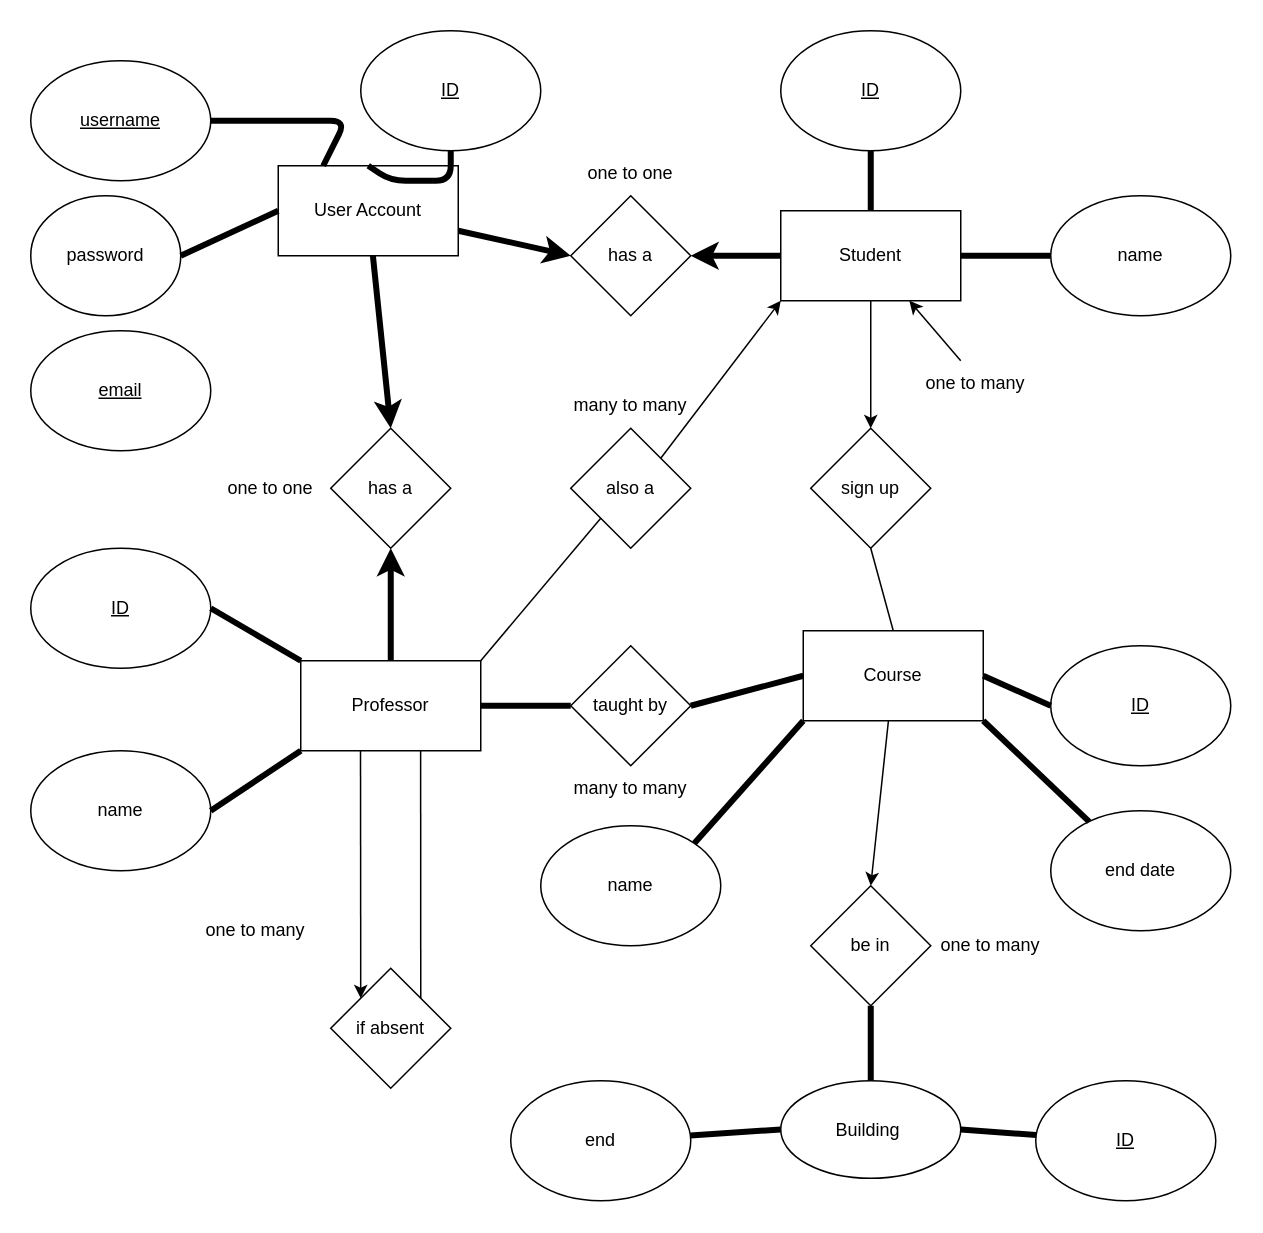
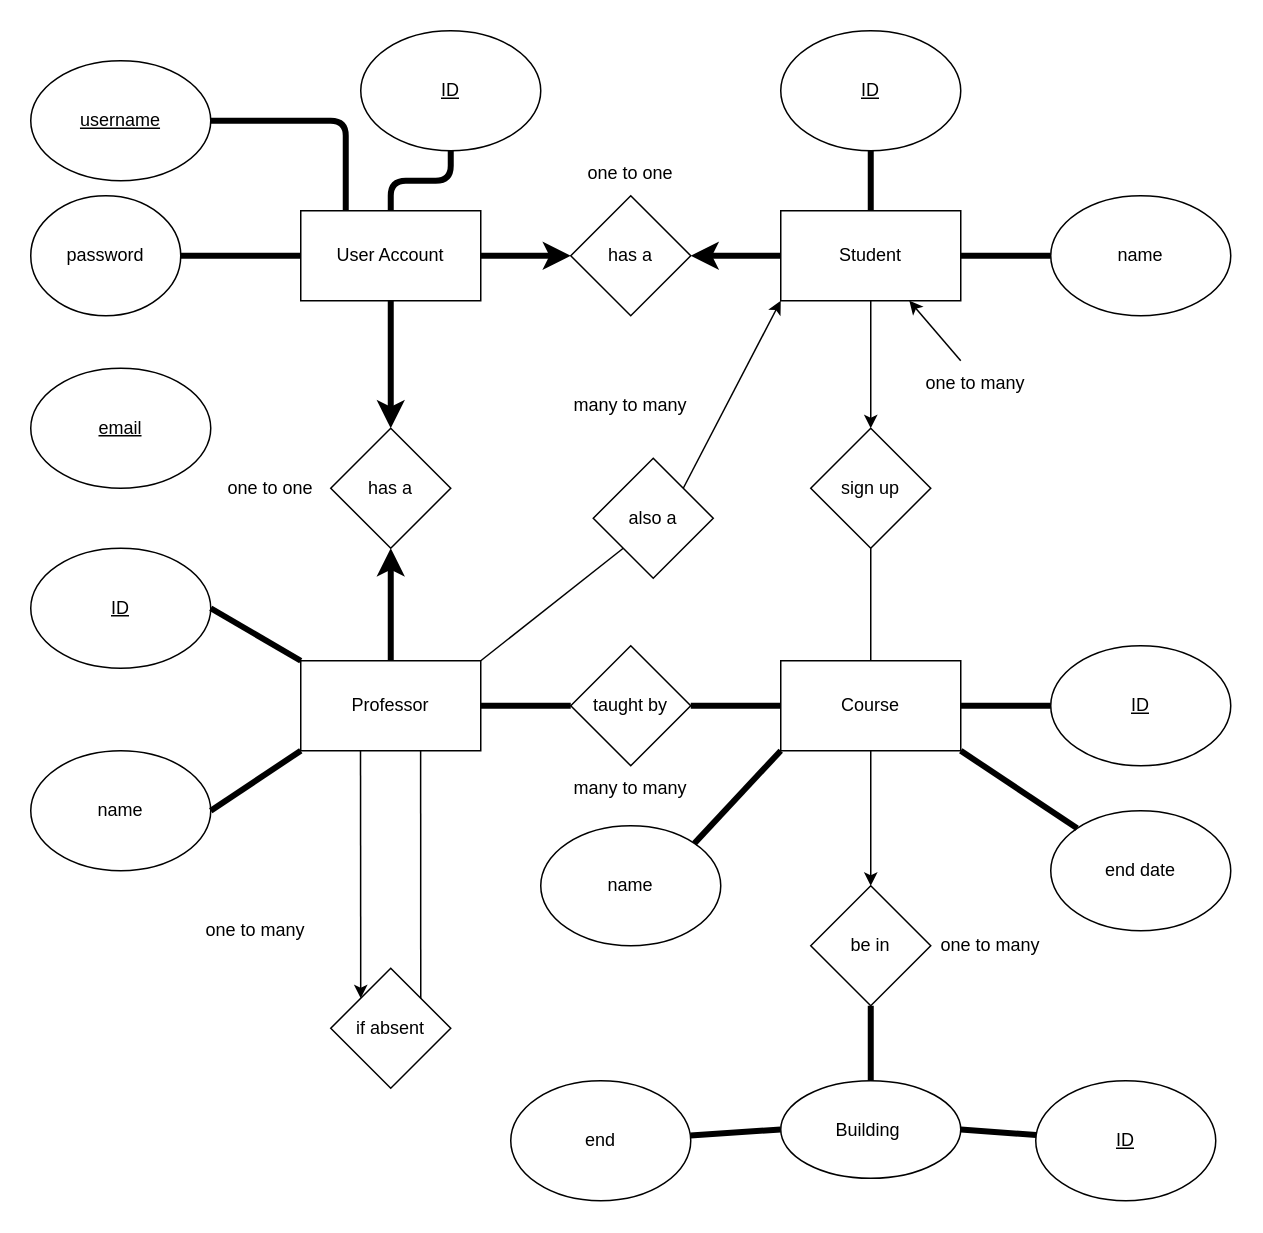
(368, 211) -> (391, 256)
(121, 391) -> (121, 428)
(631, 488) -> (653, 518)
(893, 676) -> (871, 706)
